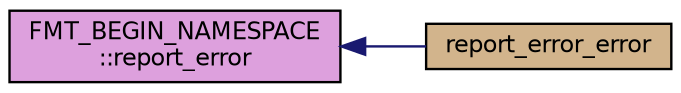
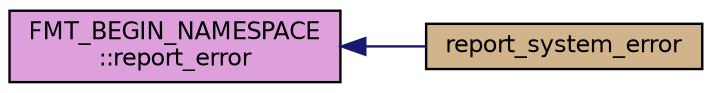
(549, 46) -> (564, 46)
